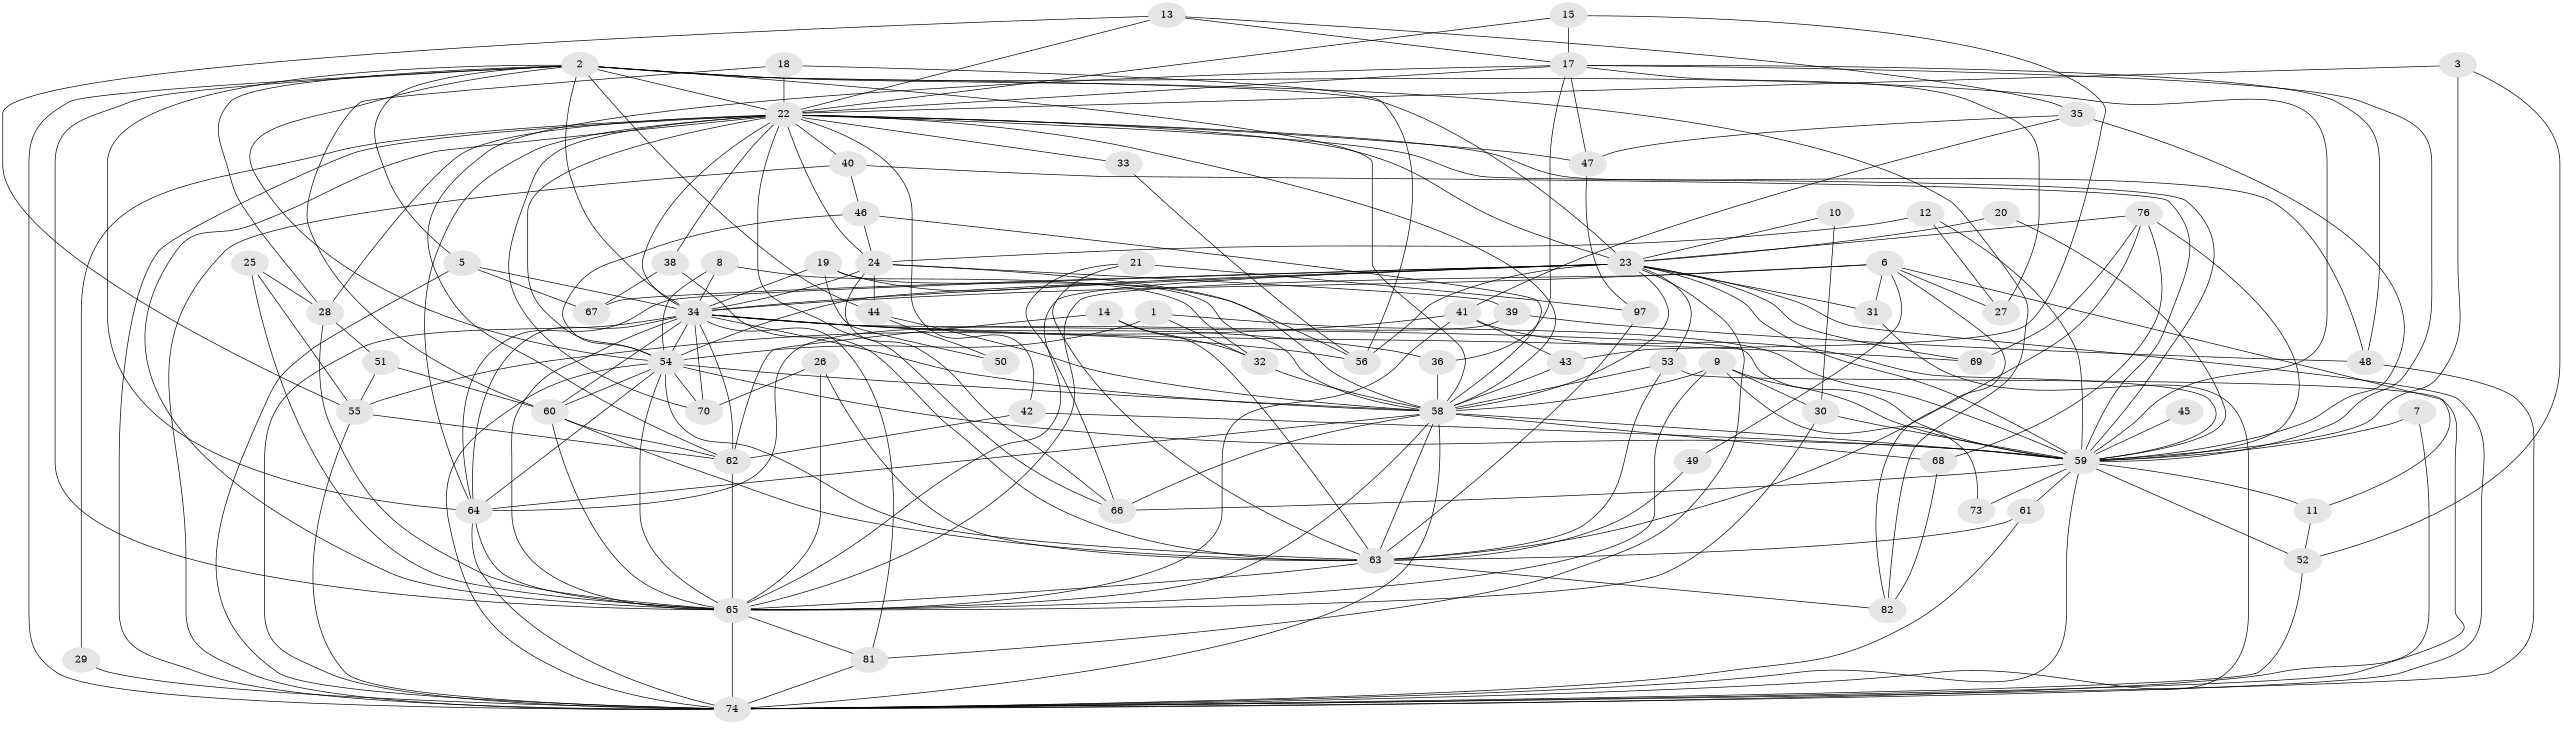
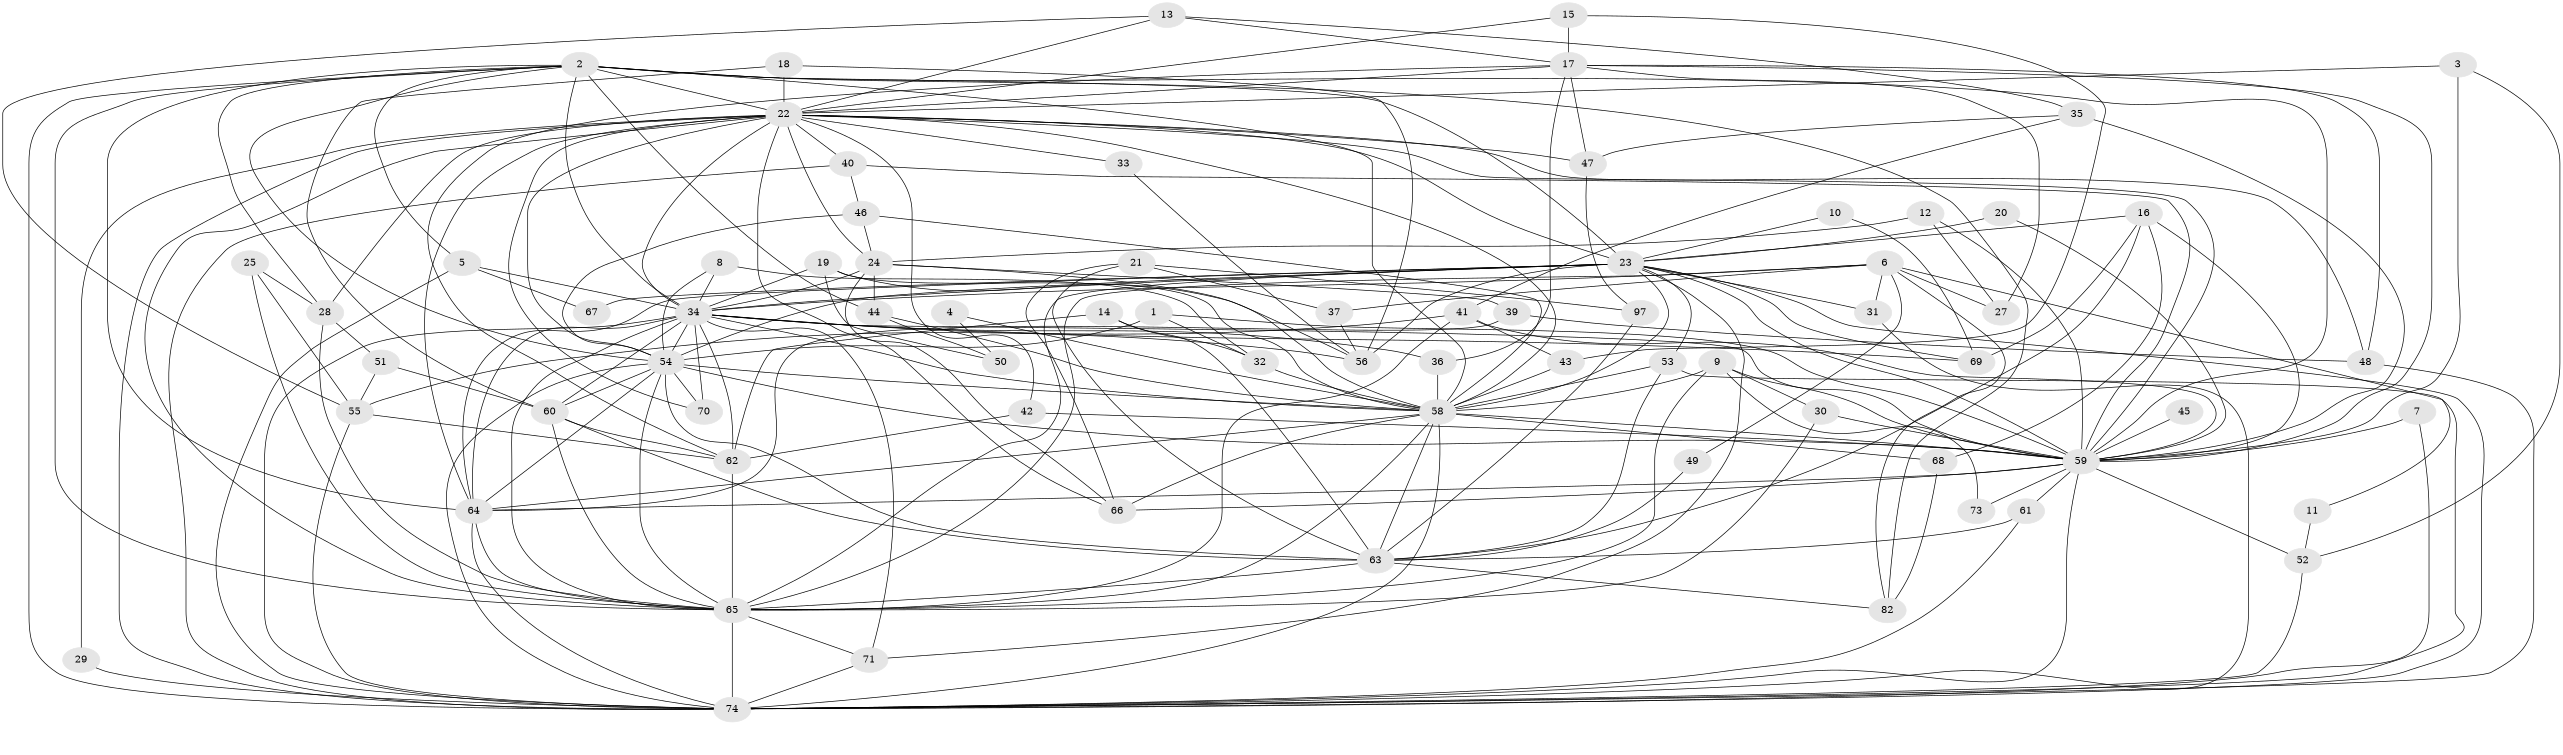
(2144, 214) -> (2144, 214)
(670, 263) -> none
none -> (950, 313)
none -> (1334, 313)
(1828, 313) -> (1924, 266)
(820, 362) -> none
(2199, 479) -> (1278, 493)
(869, 660) -> (869, 660)
